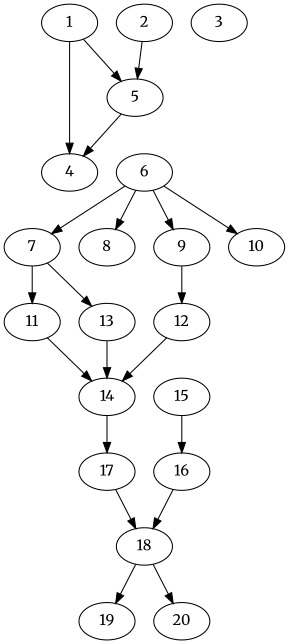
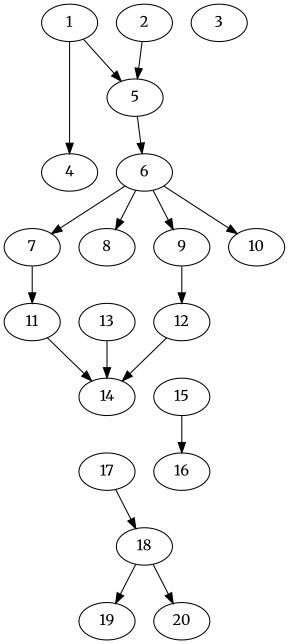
(106, 131) -> (139, 130)
(66, 281) -> none
(107, 429) -> none
(166, 504) -> none
